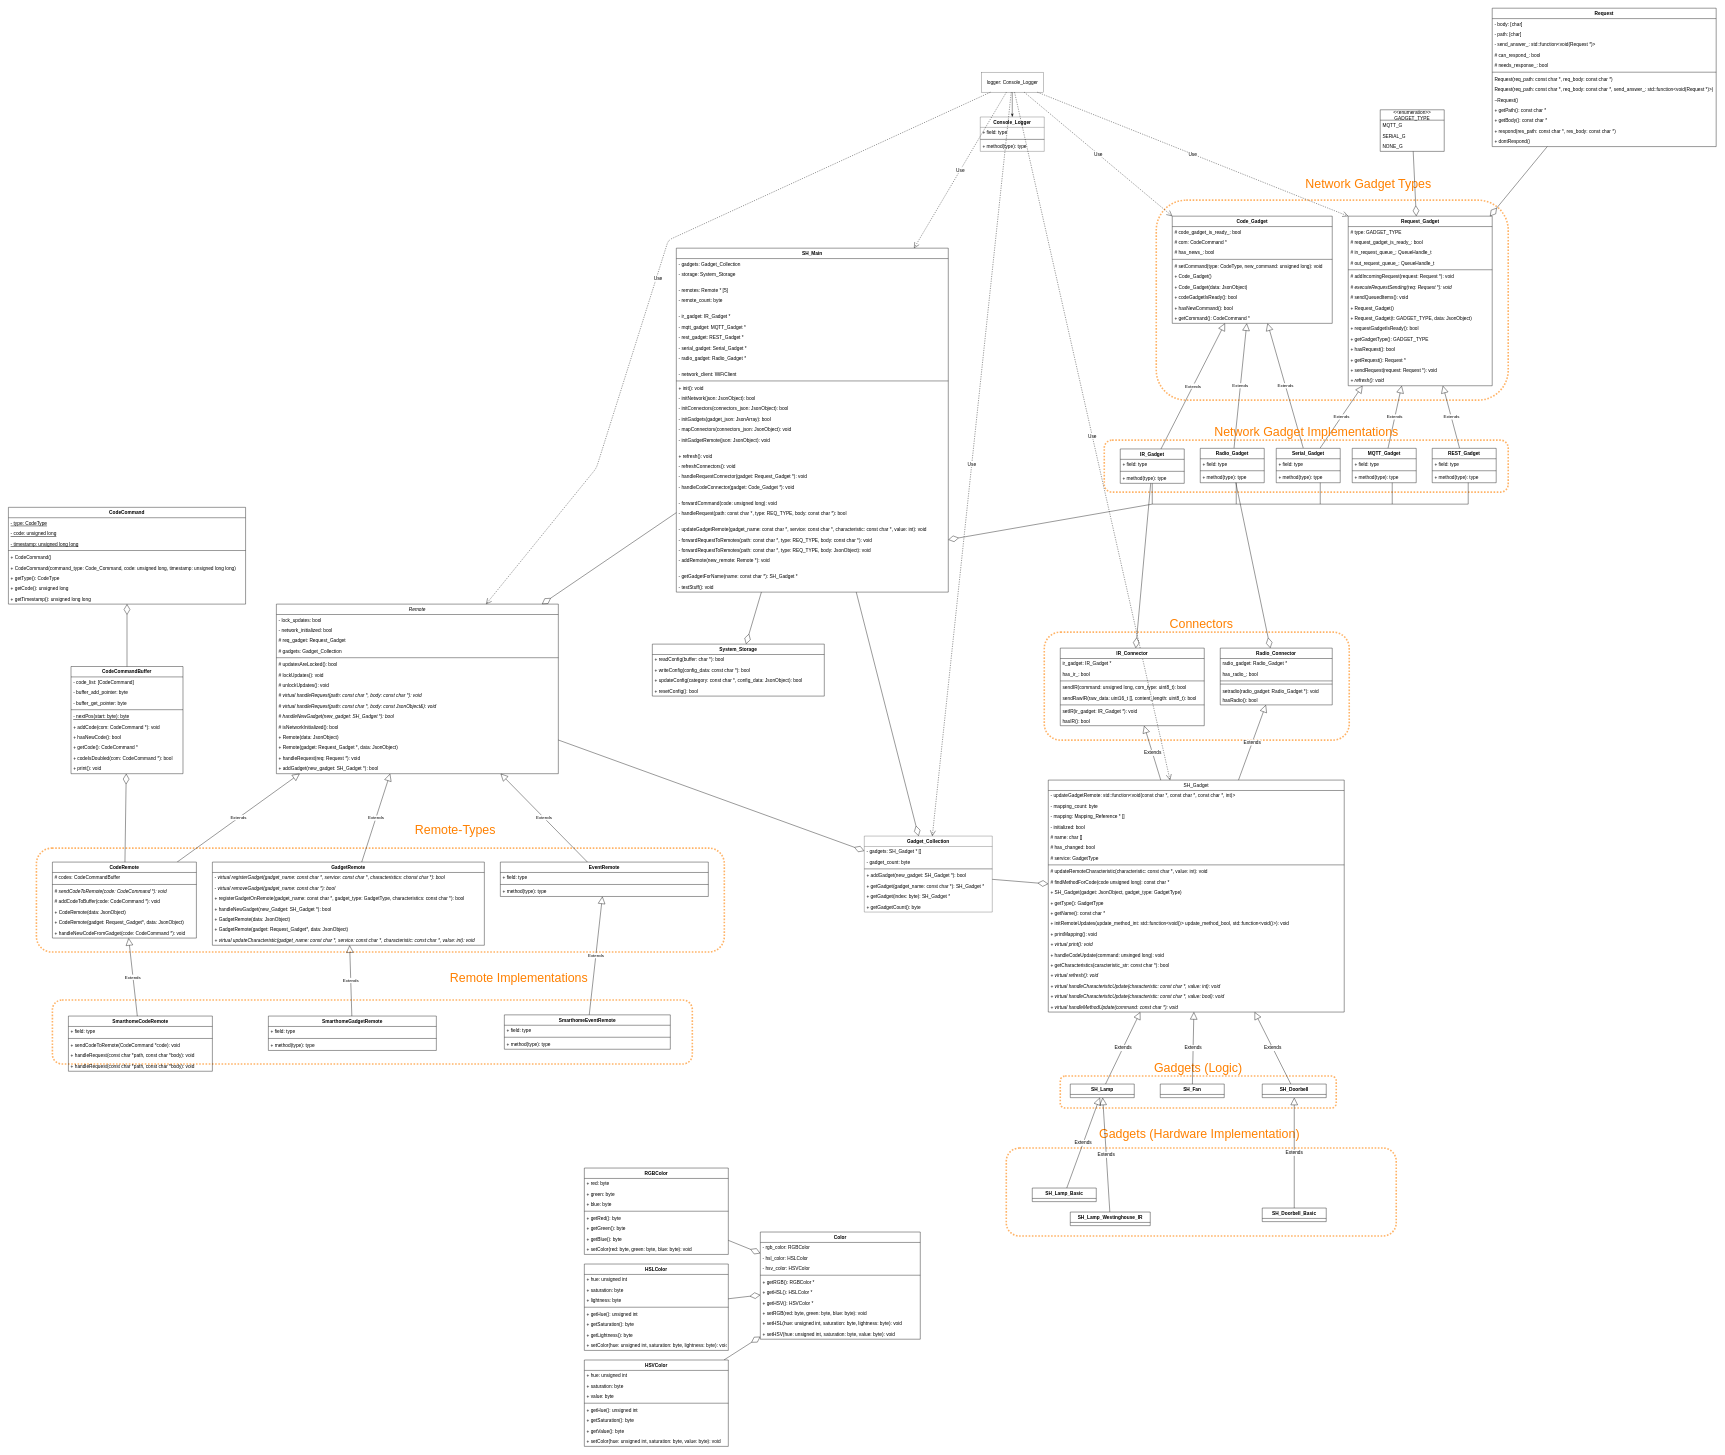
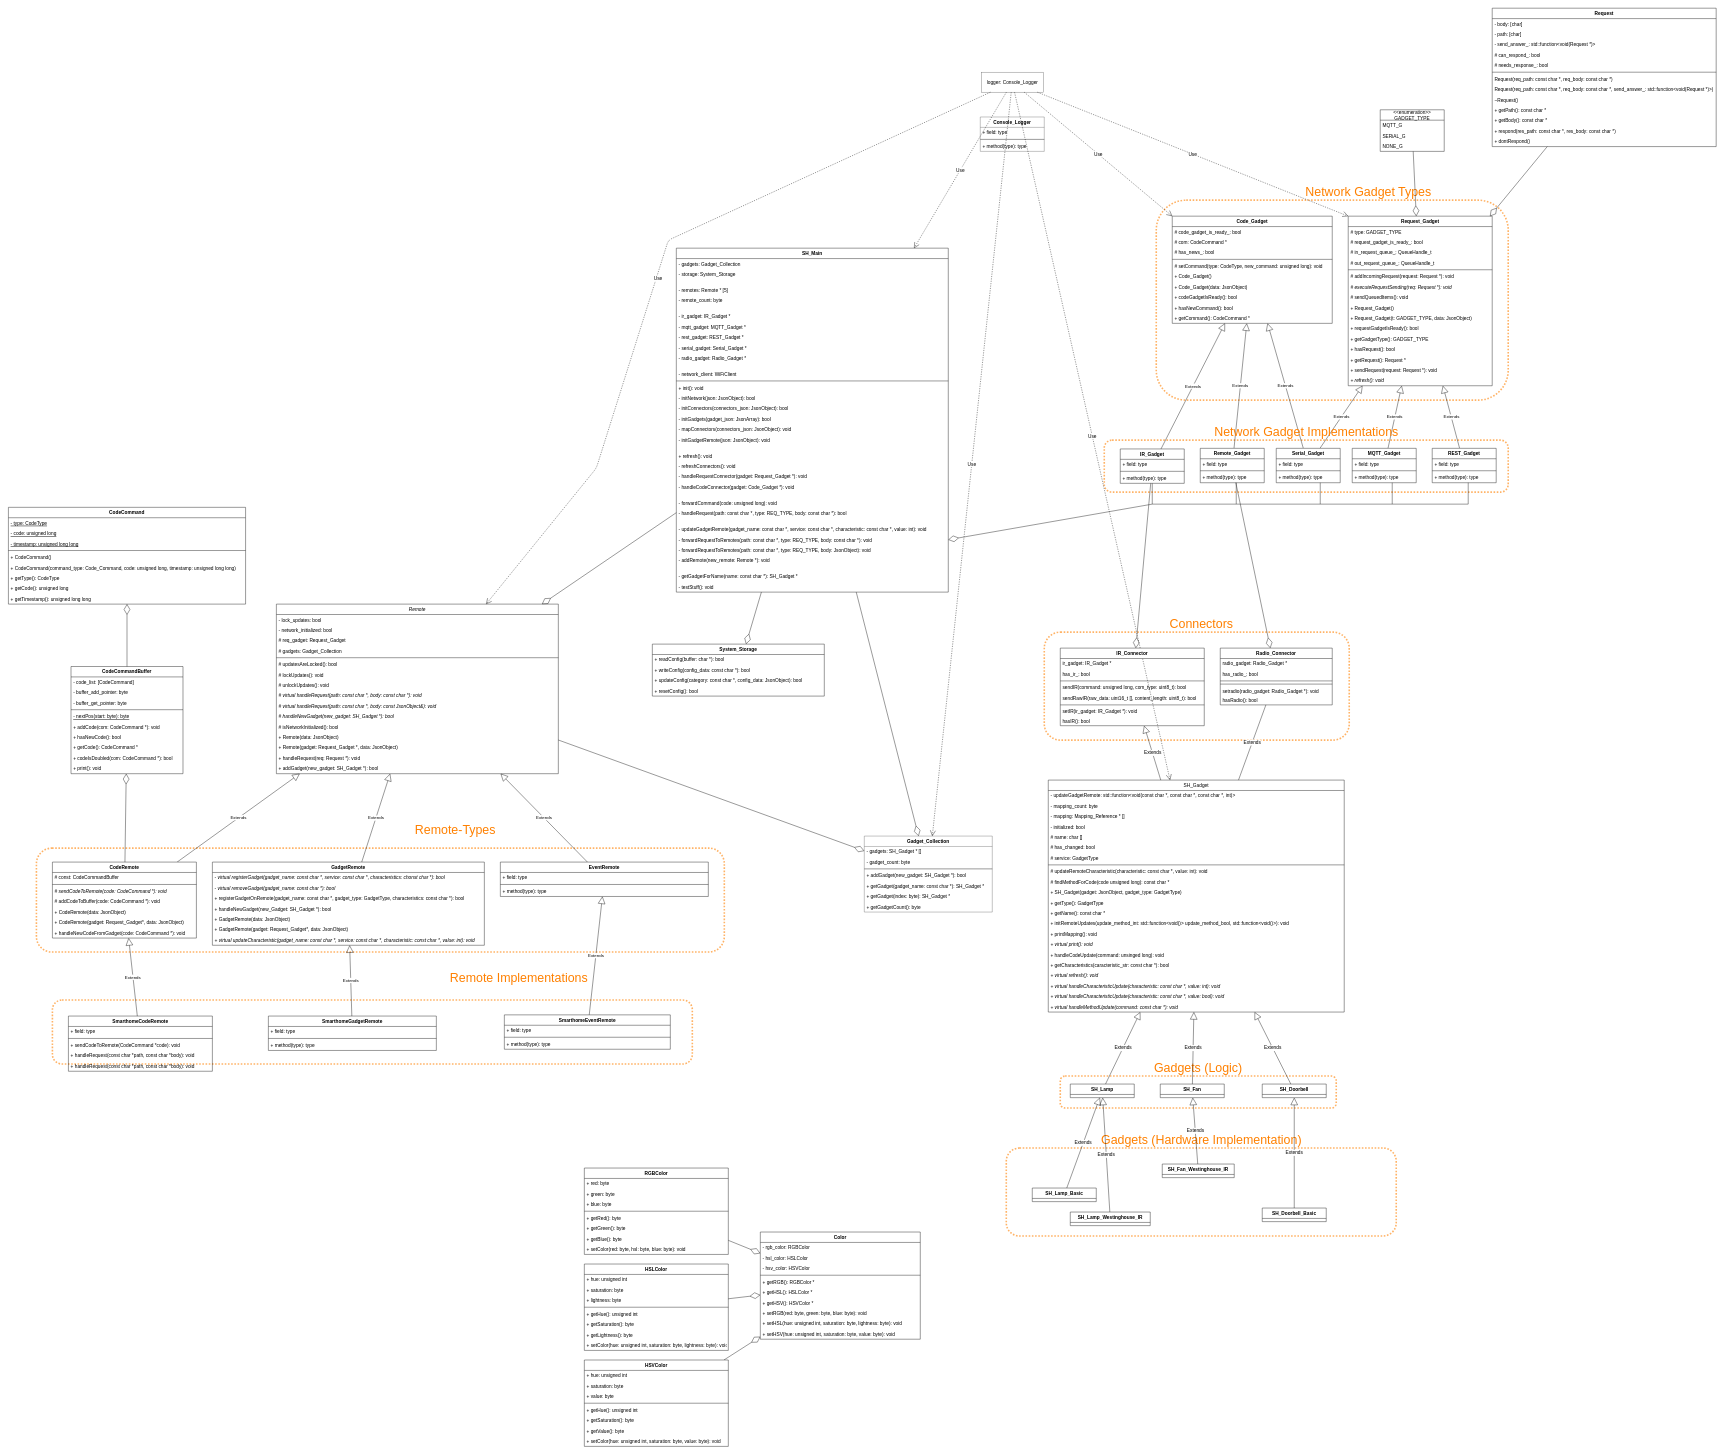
(1012, 113) -> none
(1368, 184) -> (1368, 192)
(1232, 454) -> (1232, 454)
(1263, 713) -> (1264, 711)
(87, 878) -> (87, 878)
(1015, 881) -> none
(1199, 1134) -> (1201, 1140)
none -> (1196, 1136)
none -> (1198, 1171)
(646, 1250) -> (643, 1250)
